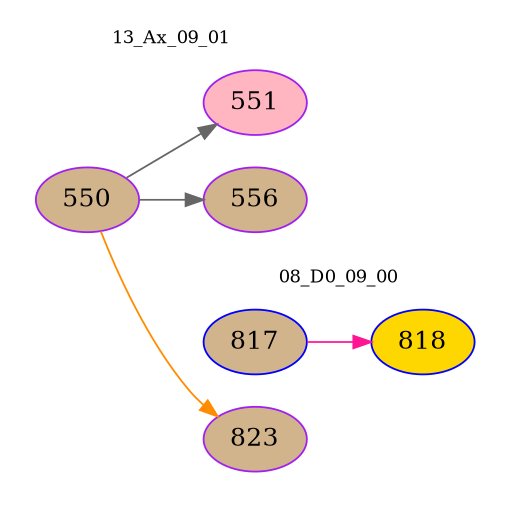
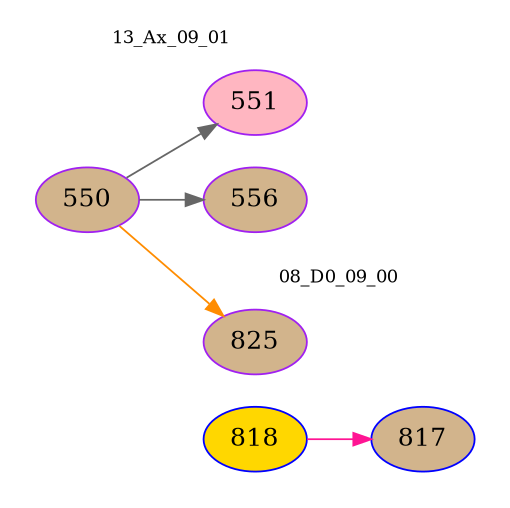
(330, 342) -> (330, 439)
(255, 439) -> (255, 342)
